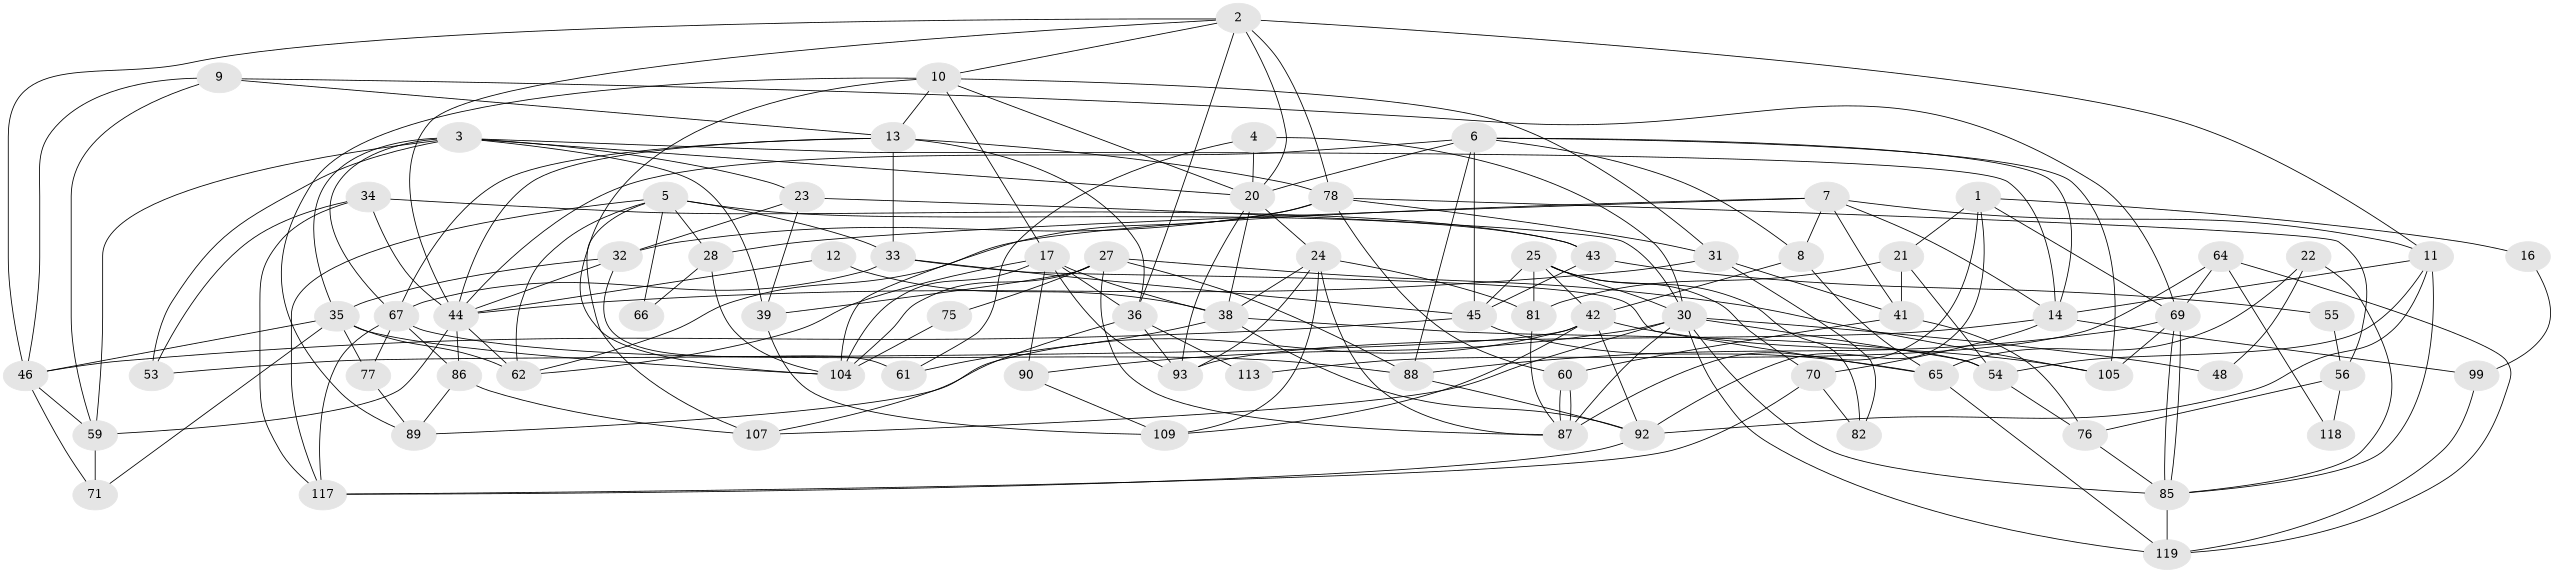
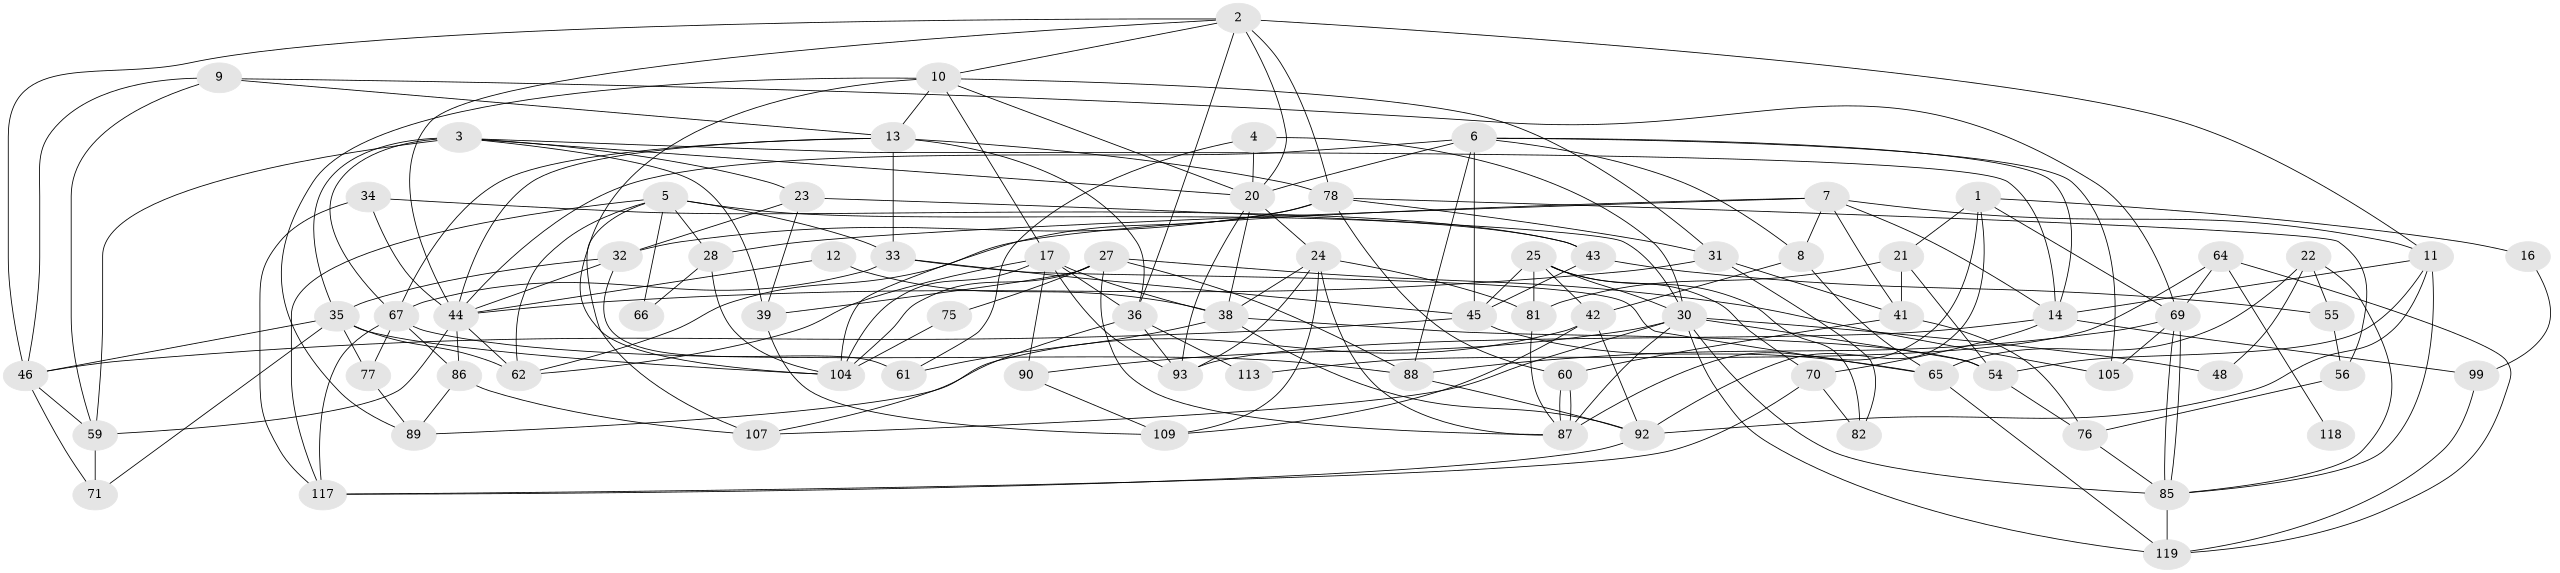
none -> (2318, 281)
(1969, 355) -> none
(151, 376) -> none
(2337, 405) -> none
